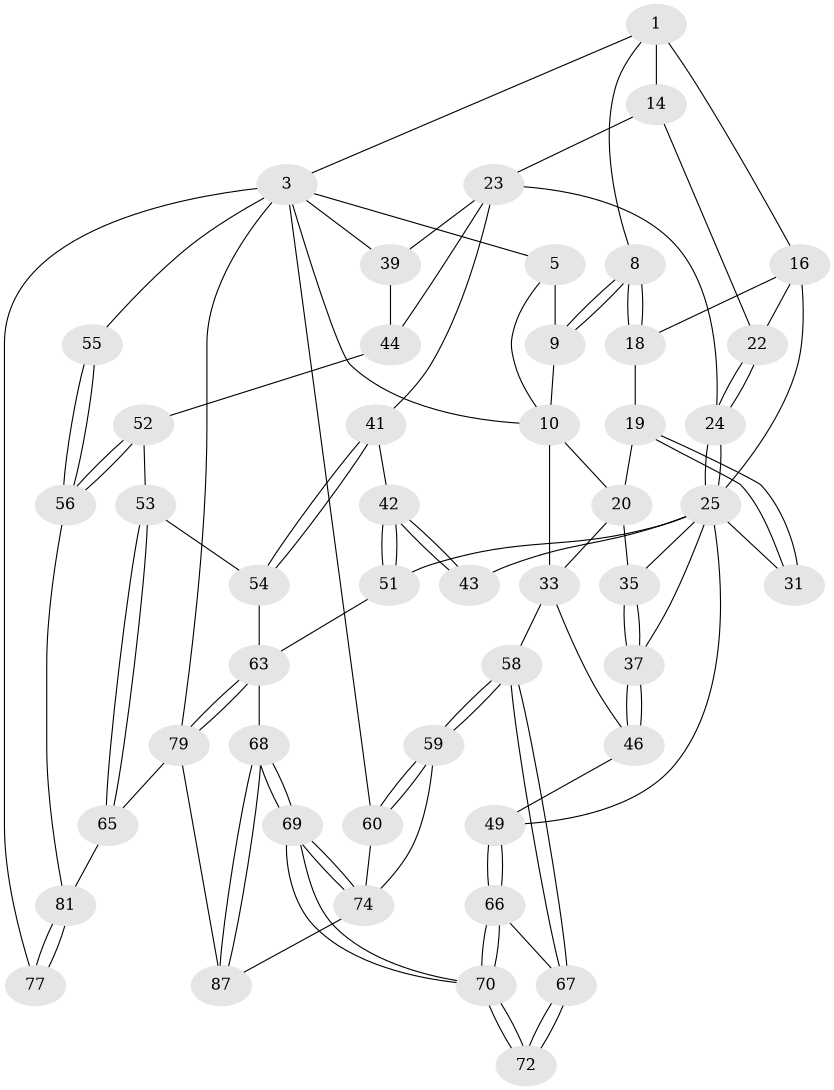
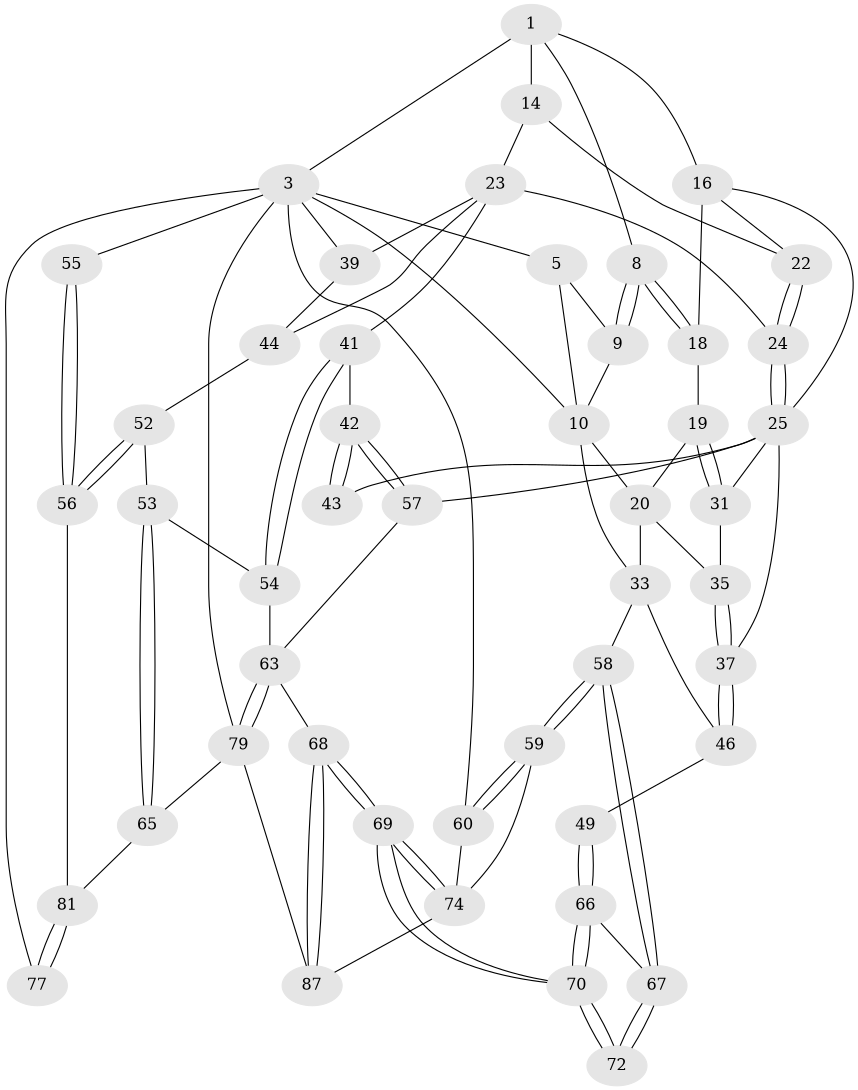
(670, 545) -> (720, 545)
(389, 585) -> (412, 505)
(697, 729) -> none
